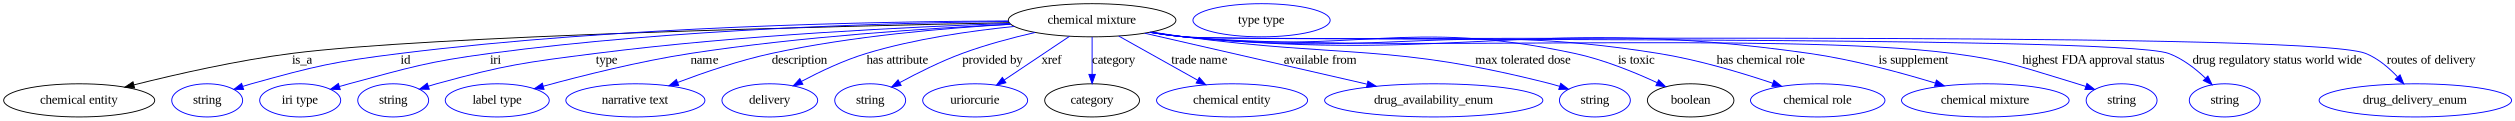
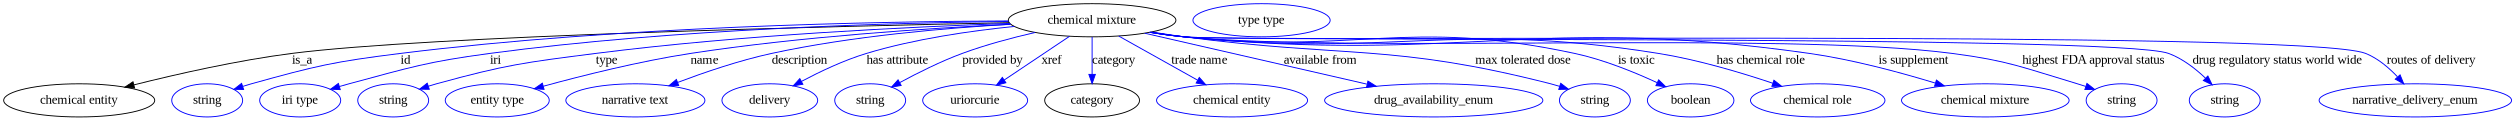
(497, 100) -> (497, 100)
(1691, 100) -> (1691, 100)
(2415, 100) -> (2415, 100)
